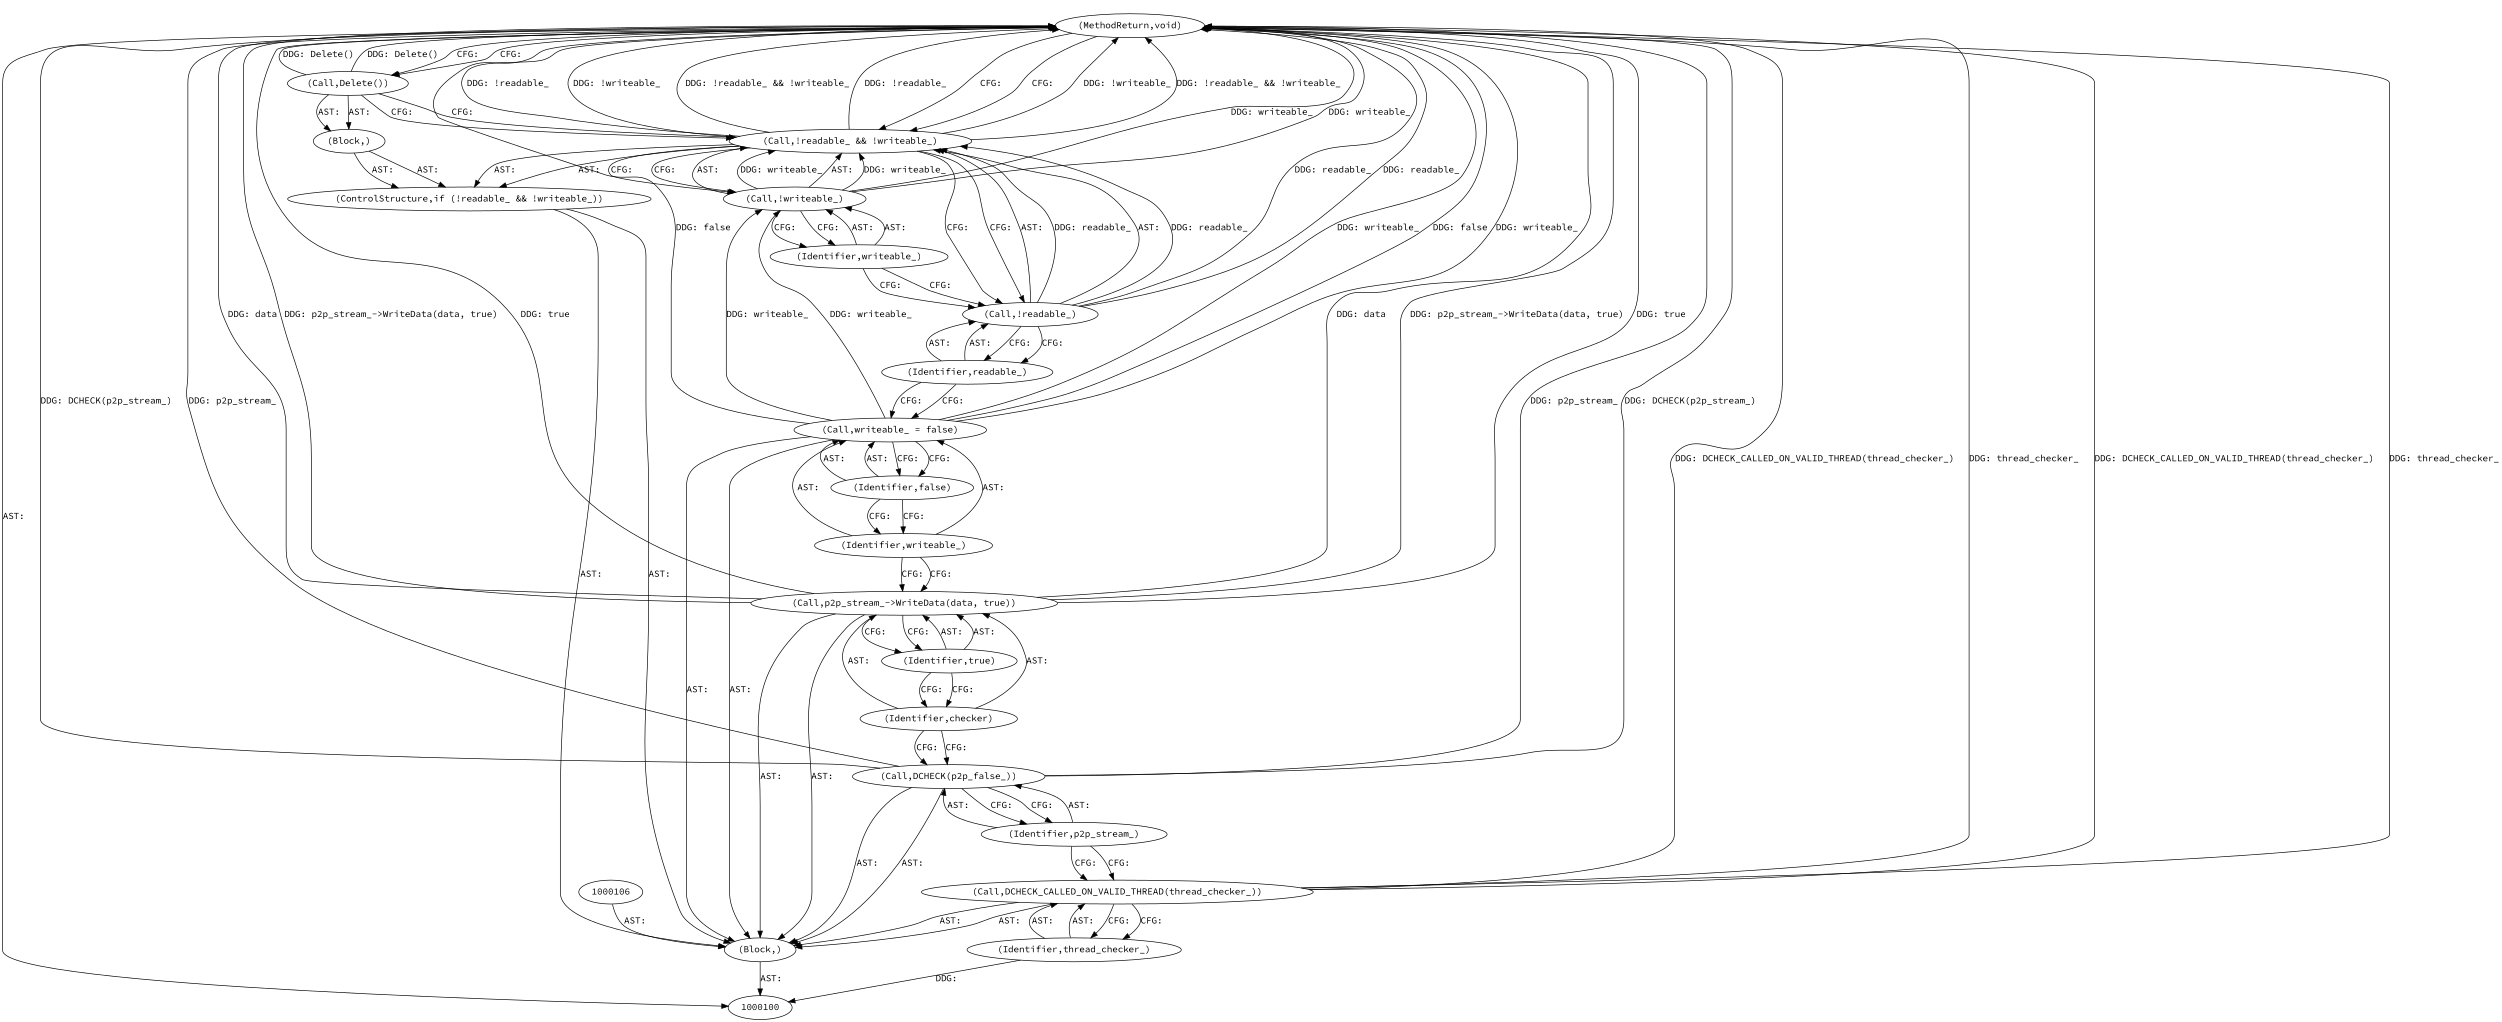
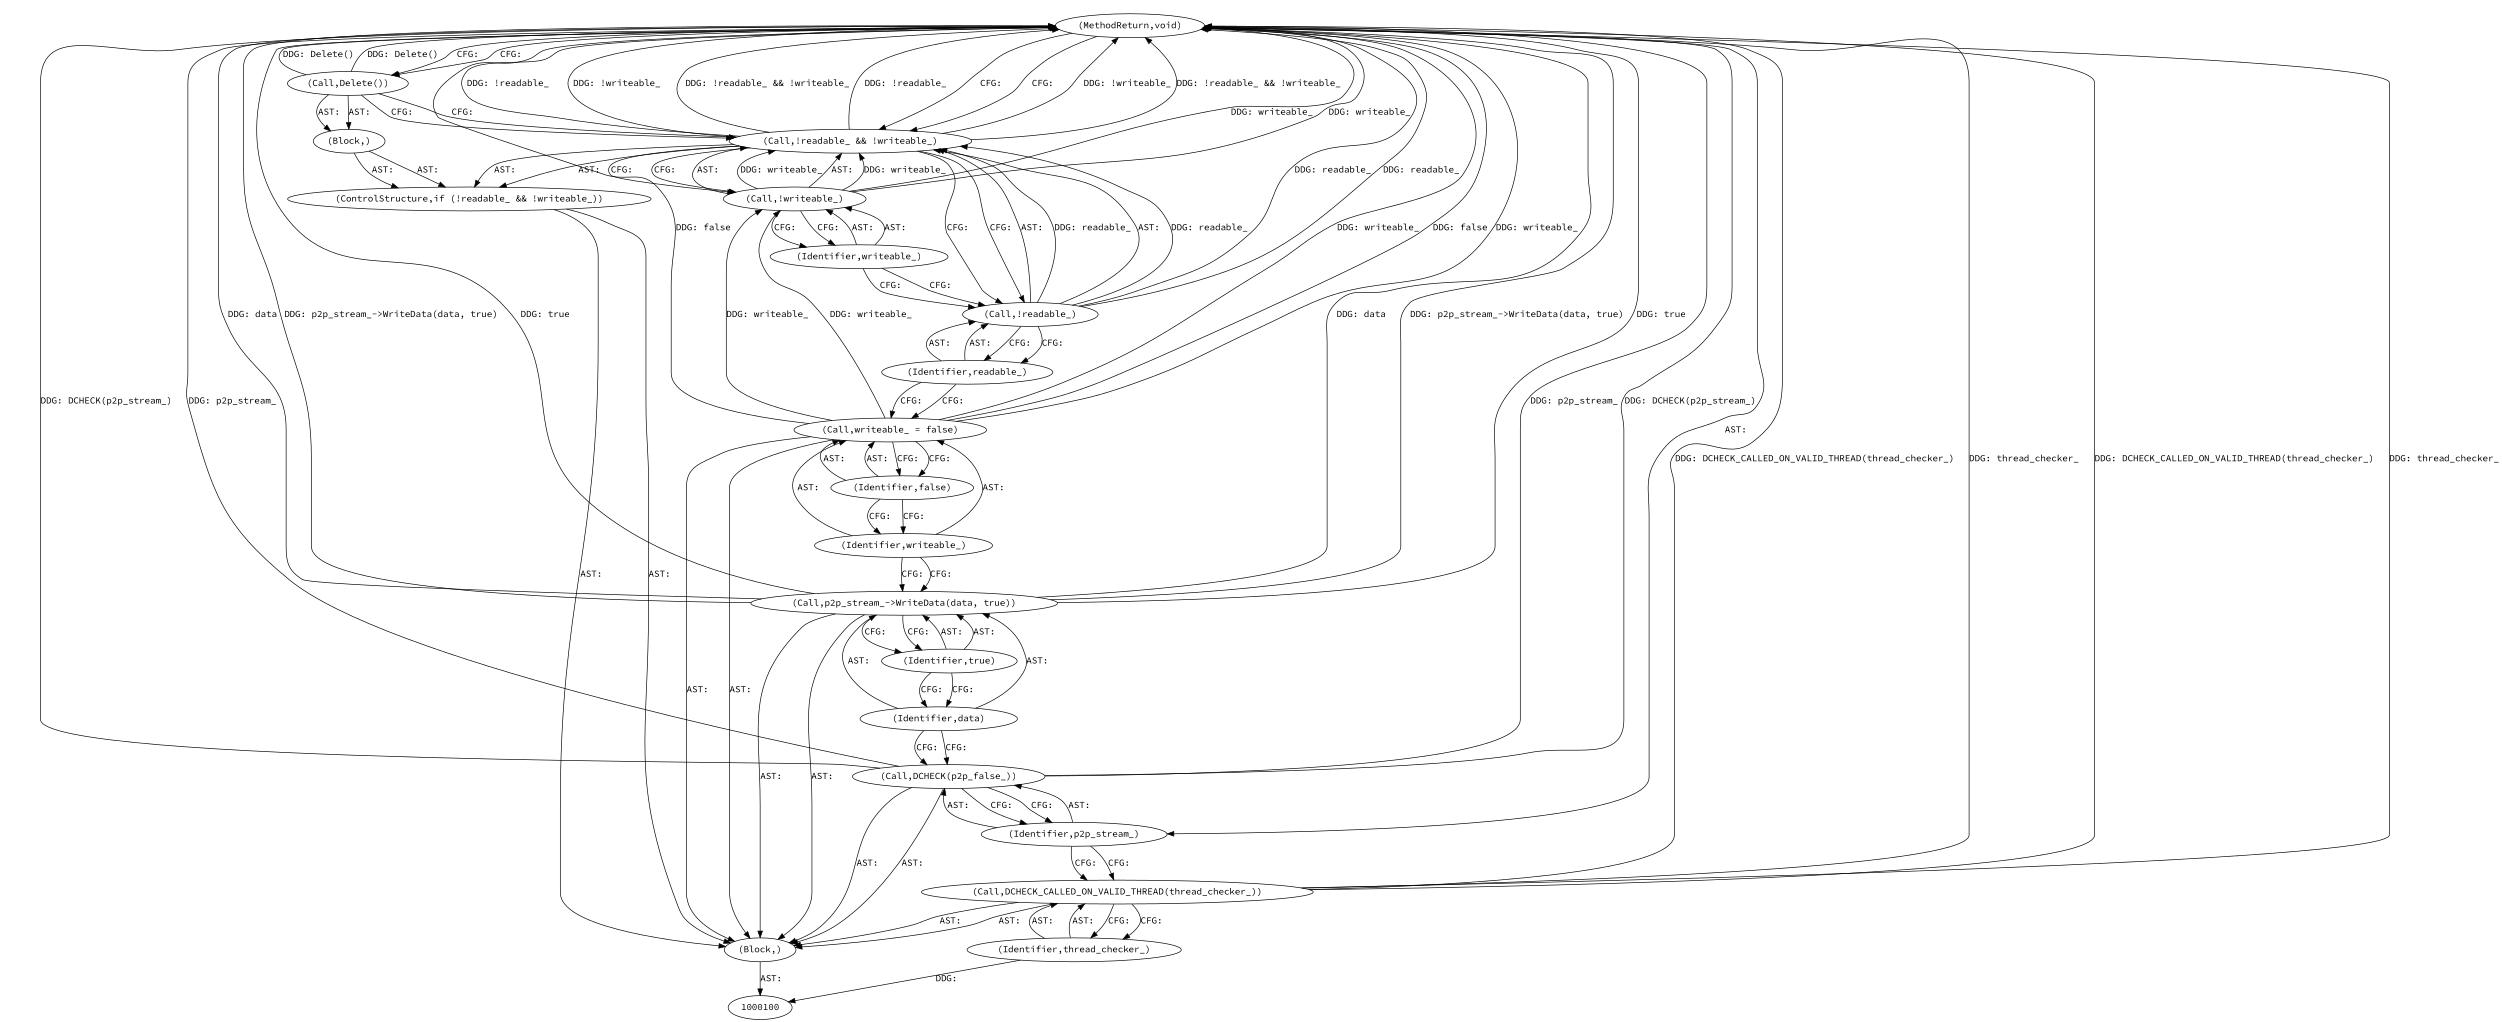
(3, 344) -> (1747, 413)
(939, 719) -> (939, 719)
(611, 892) -> none
